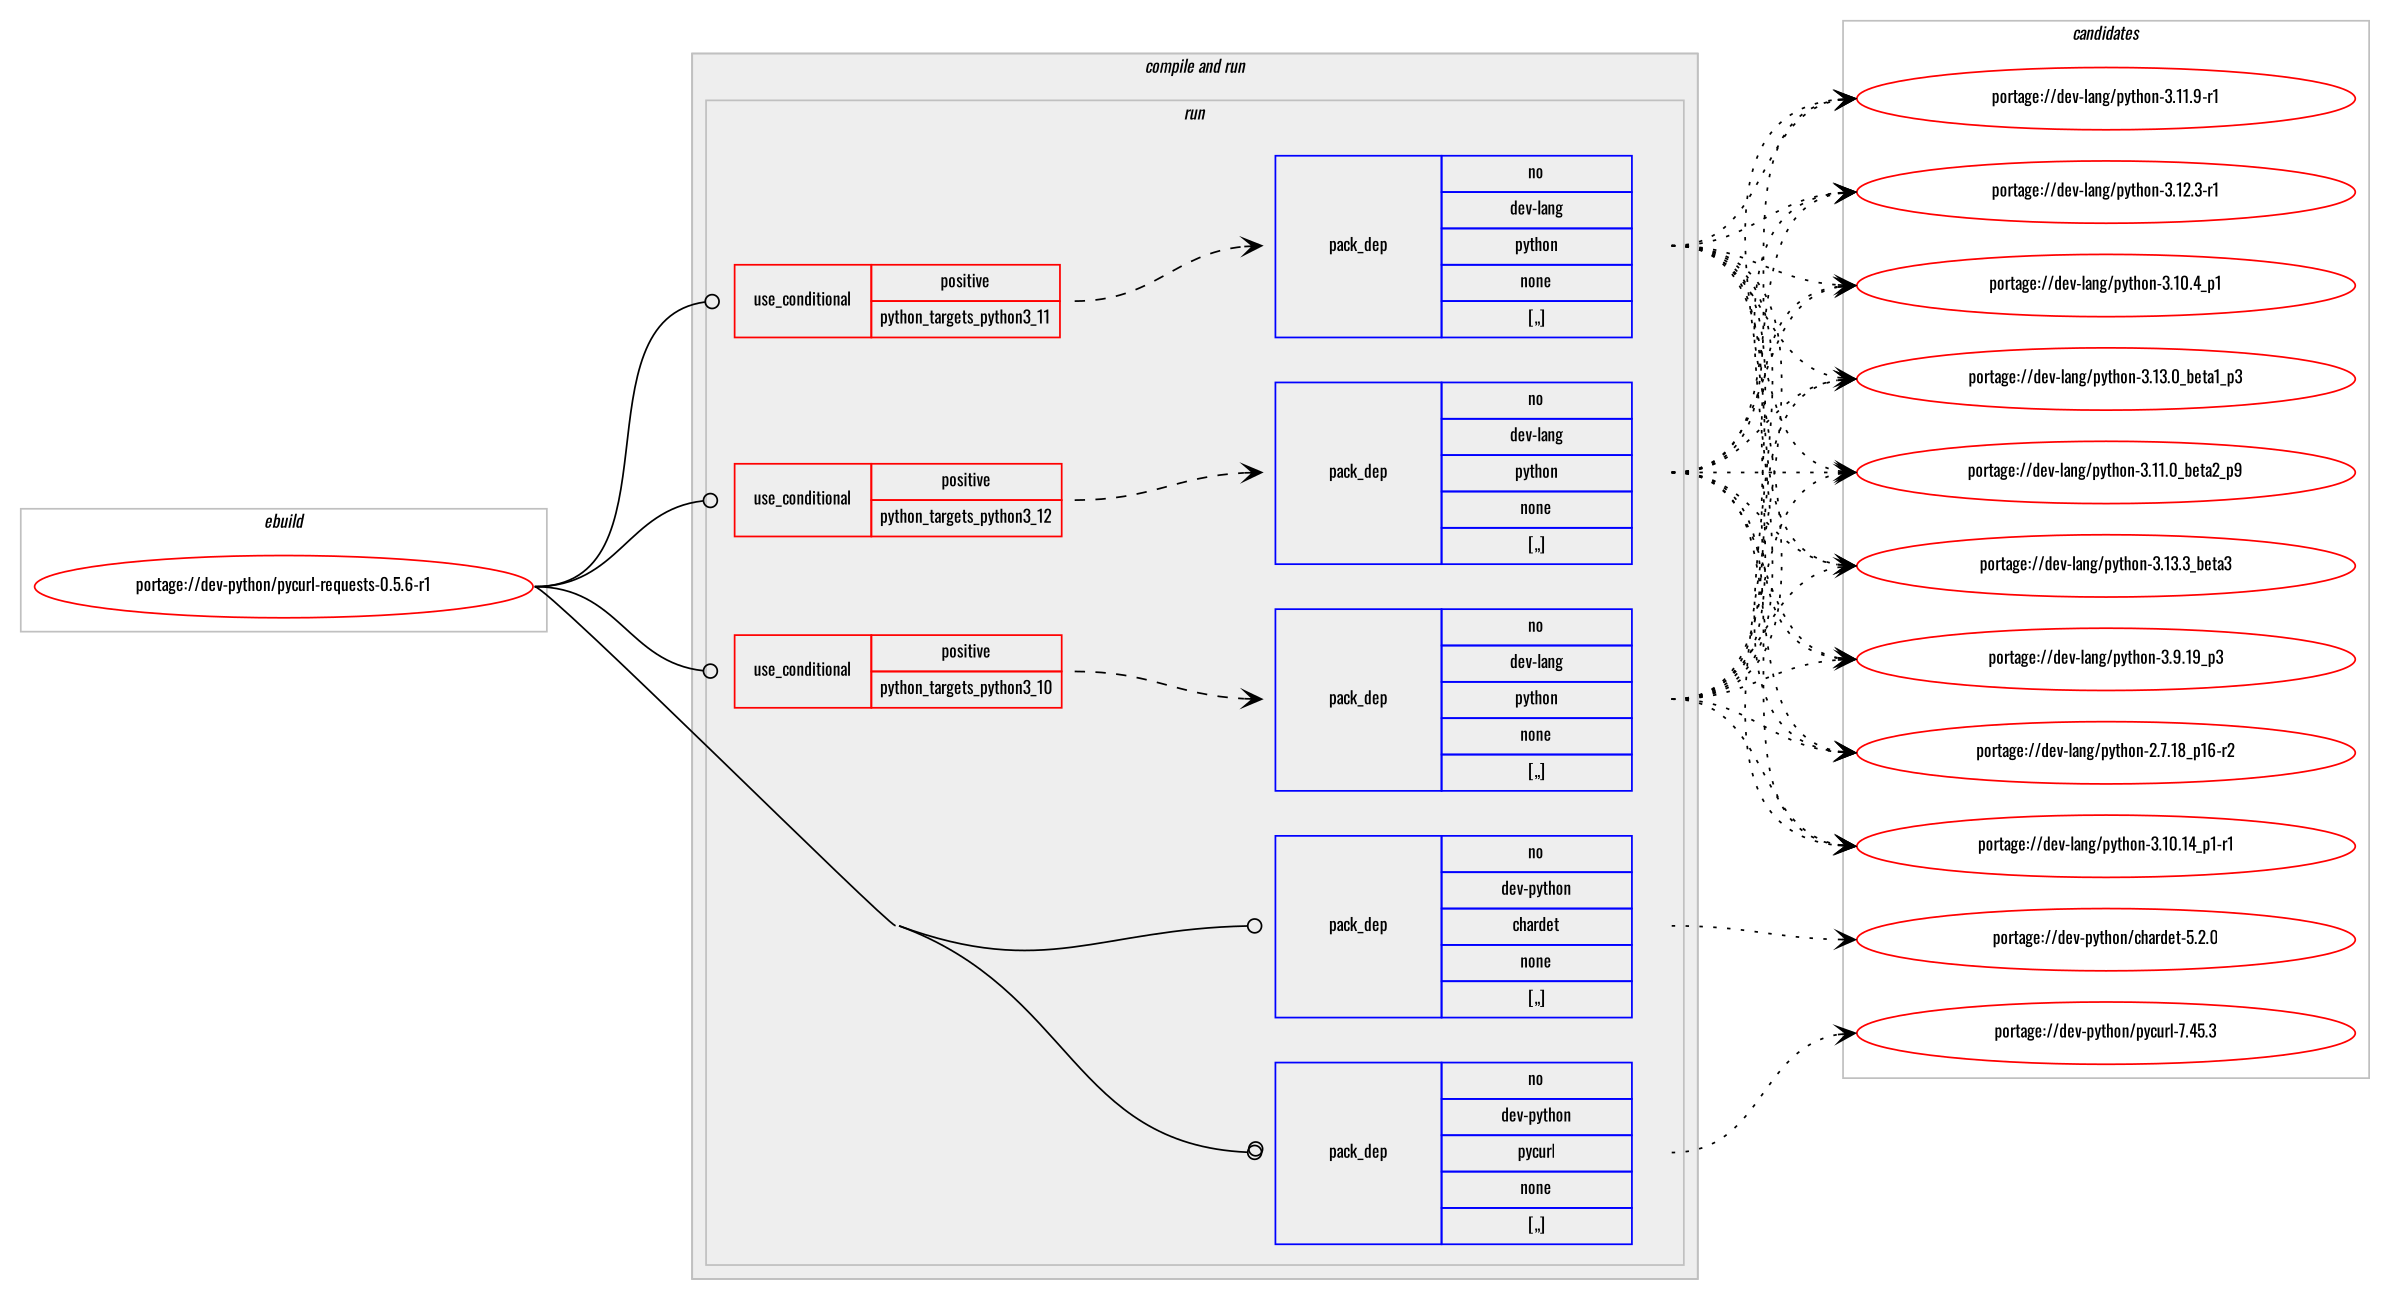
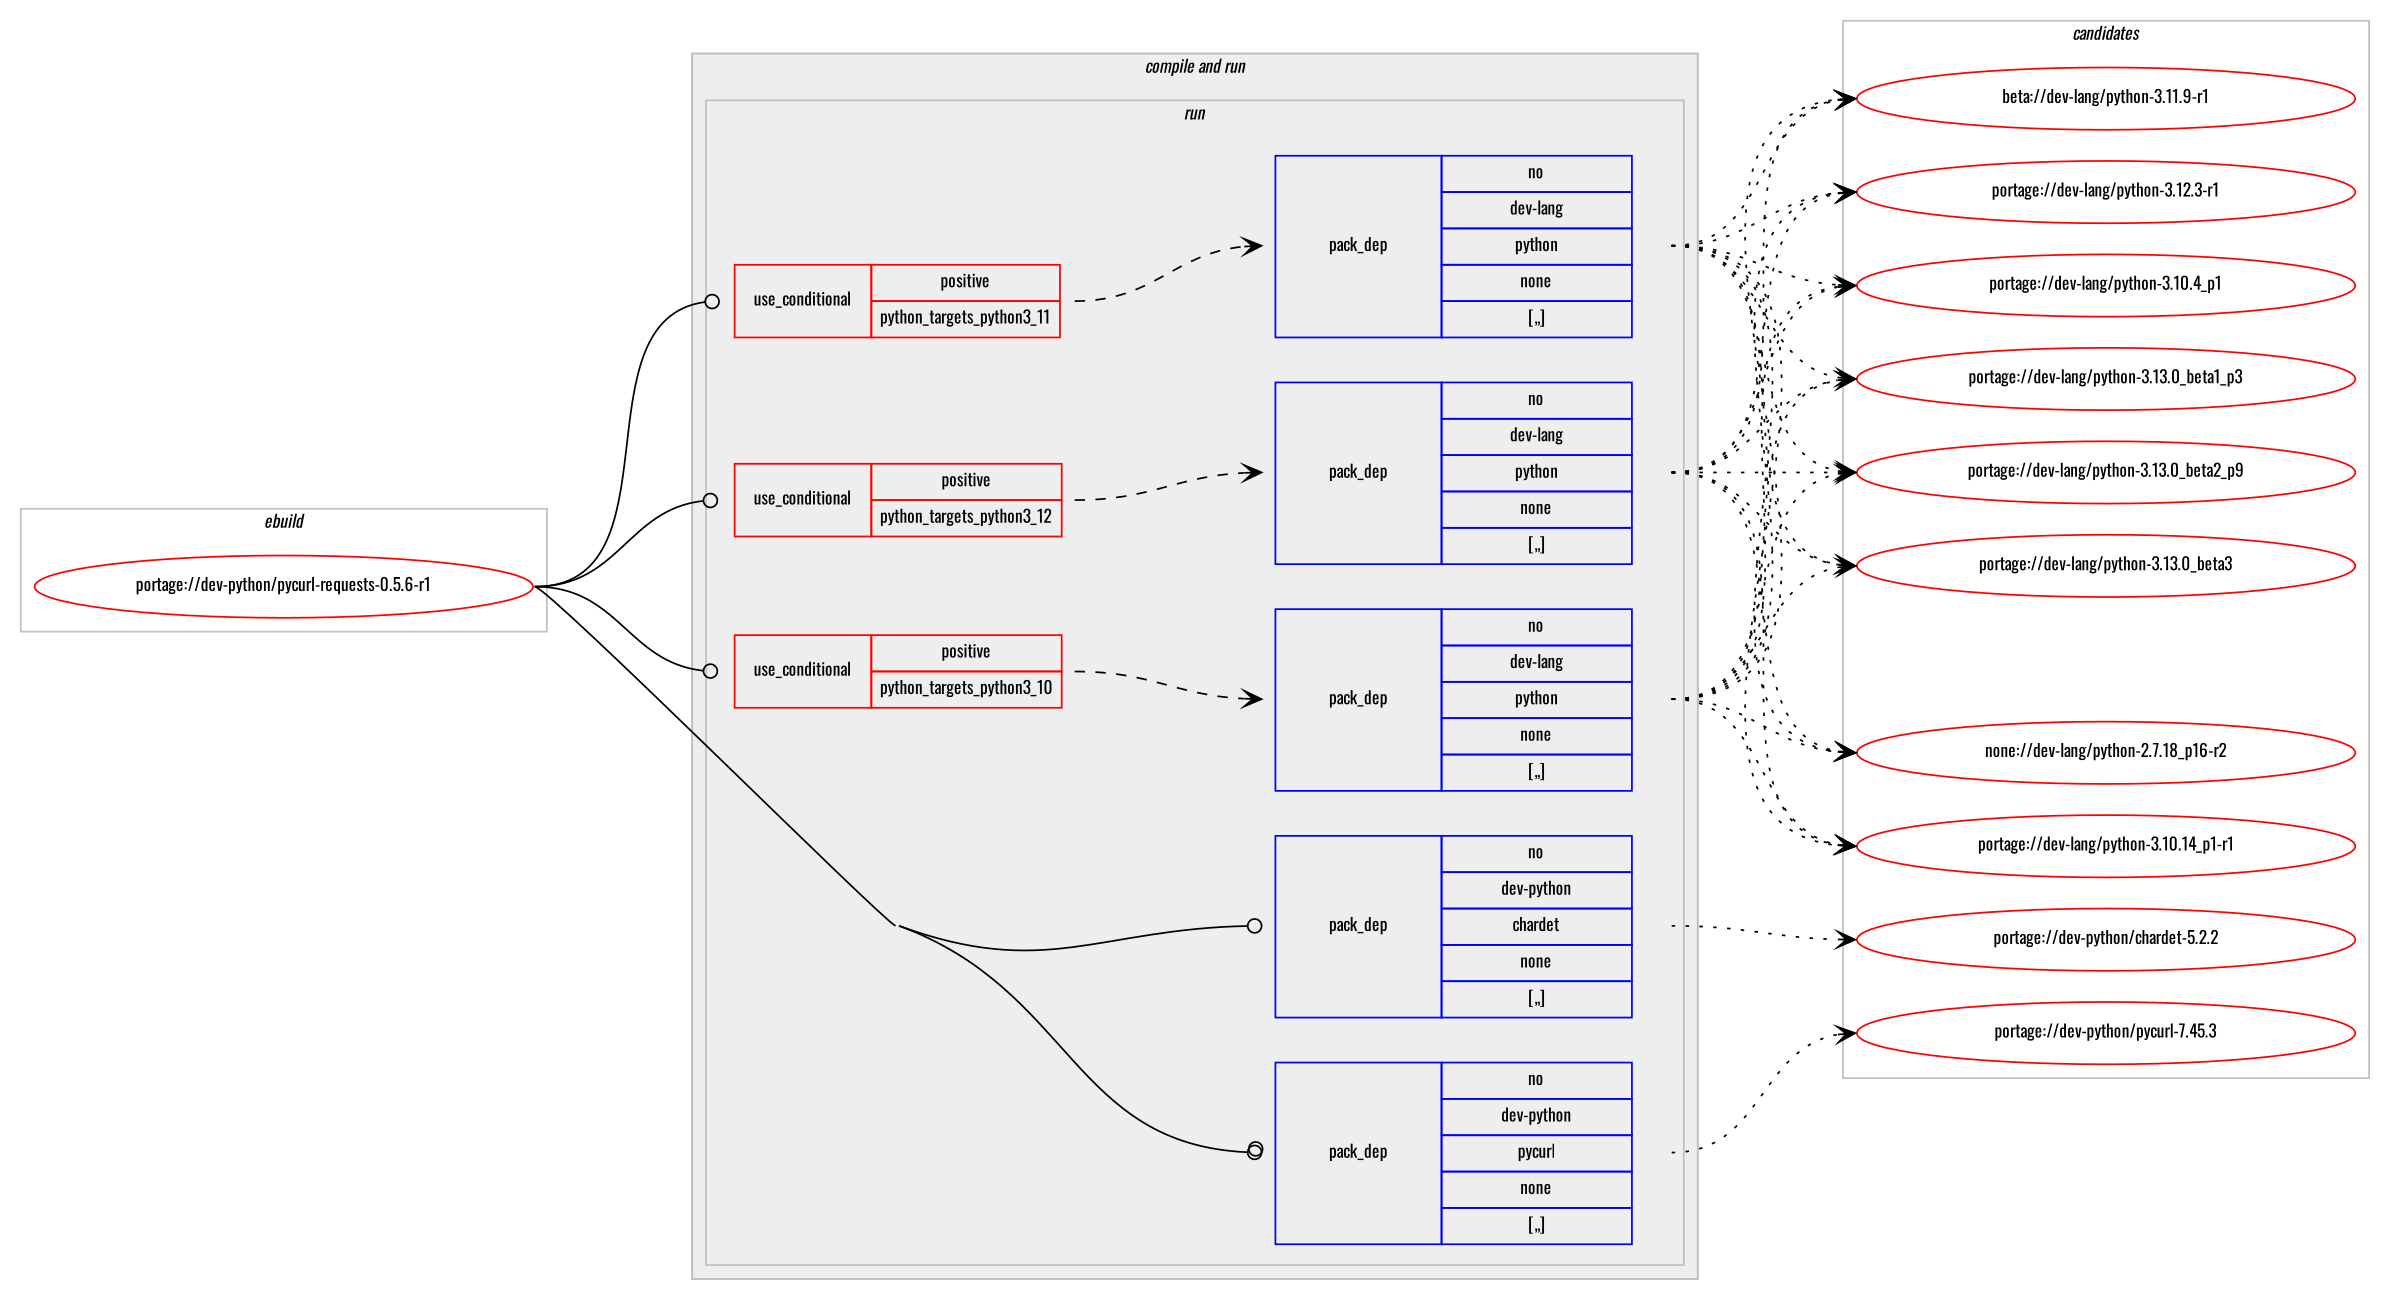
(2106, 99) -> (2106, 99)
(2106, 472) -> (2106, 472)
(2106, 566) -> (2106, 566)
(2106, 659) -> none
(2106, 753) -> (2106, 753)
(2106, 940) -> (2106, 940)
